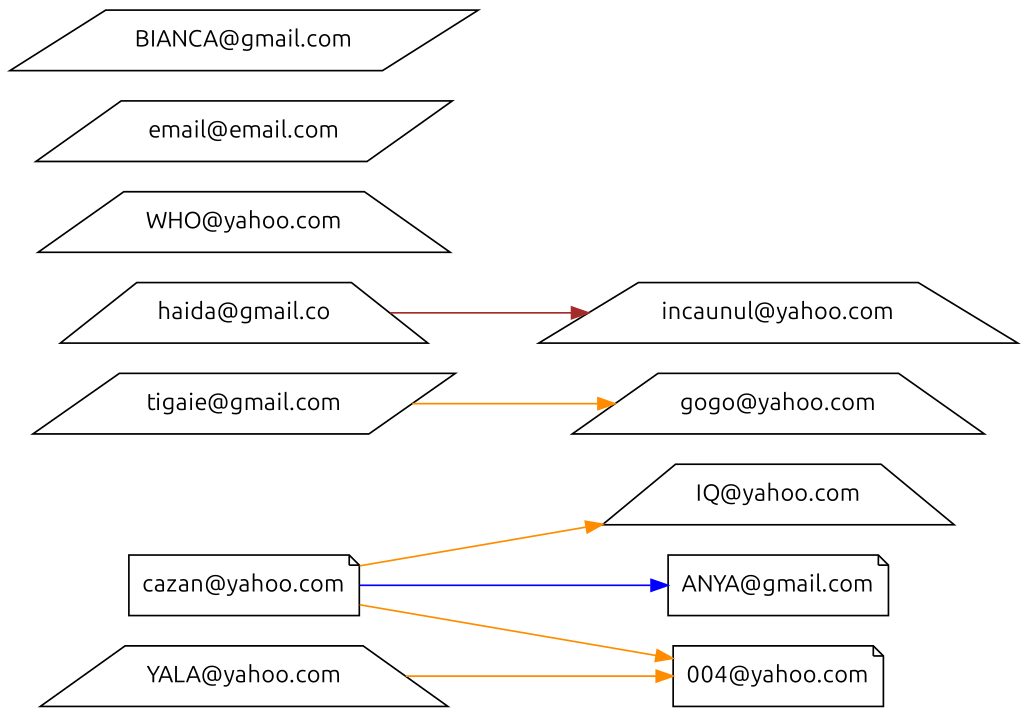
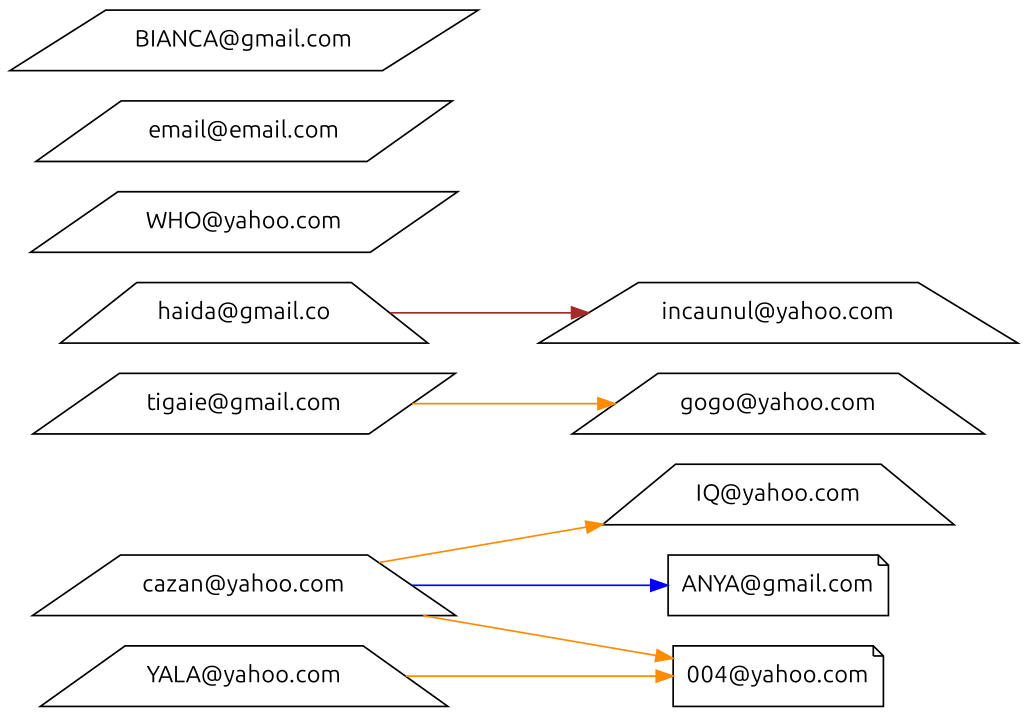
(244, 222) -> (244, 222)
(244, 585) -> (244, 585)
